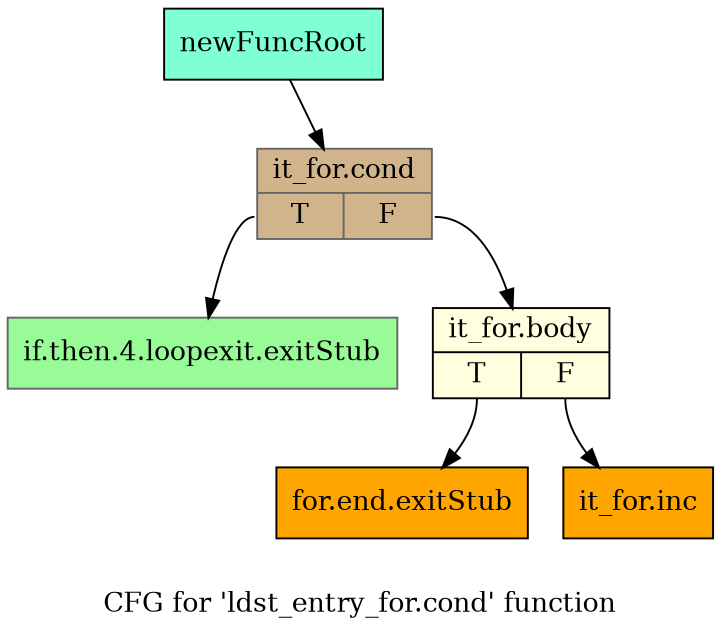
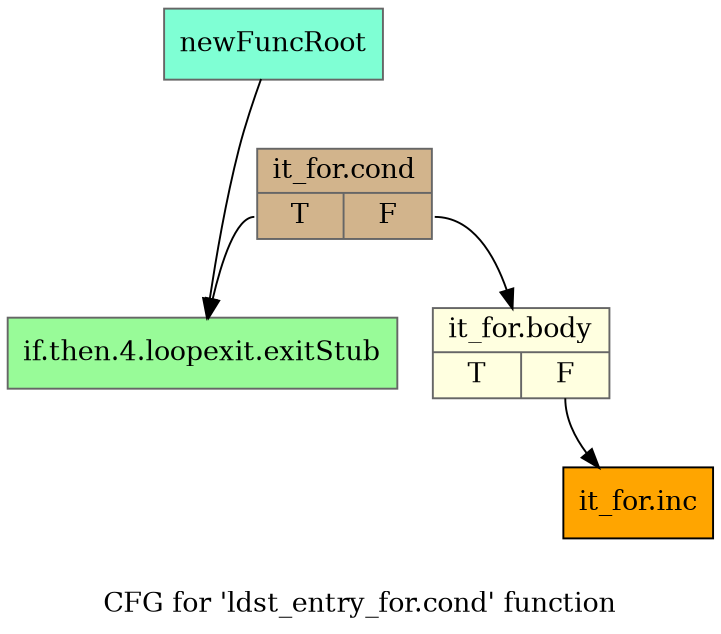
(274, 44) -> (274, 44)
(303, 106) -> (230, 188)
(521, 353) -> (521, 353)
(402, 503) -> none
